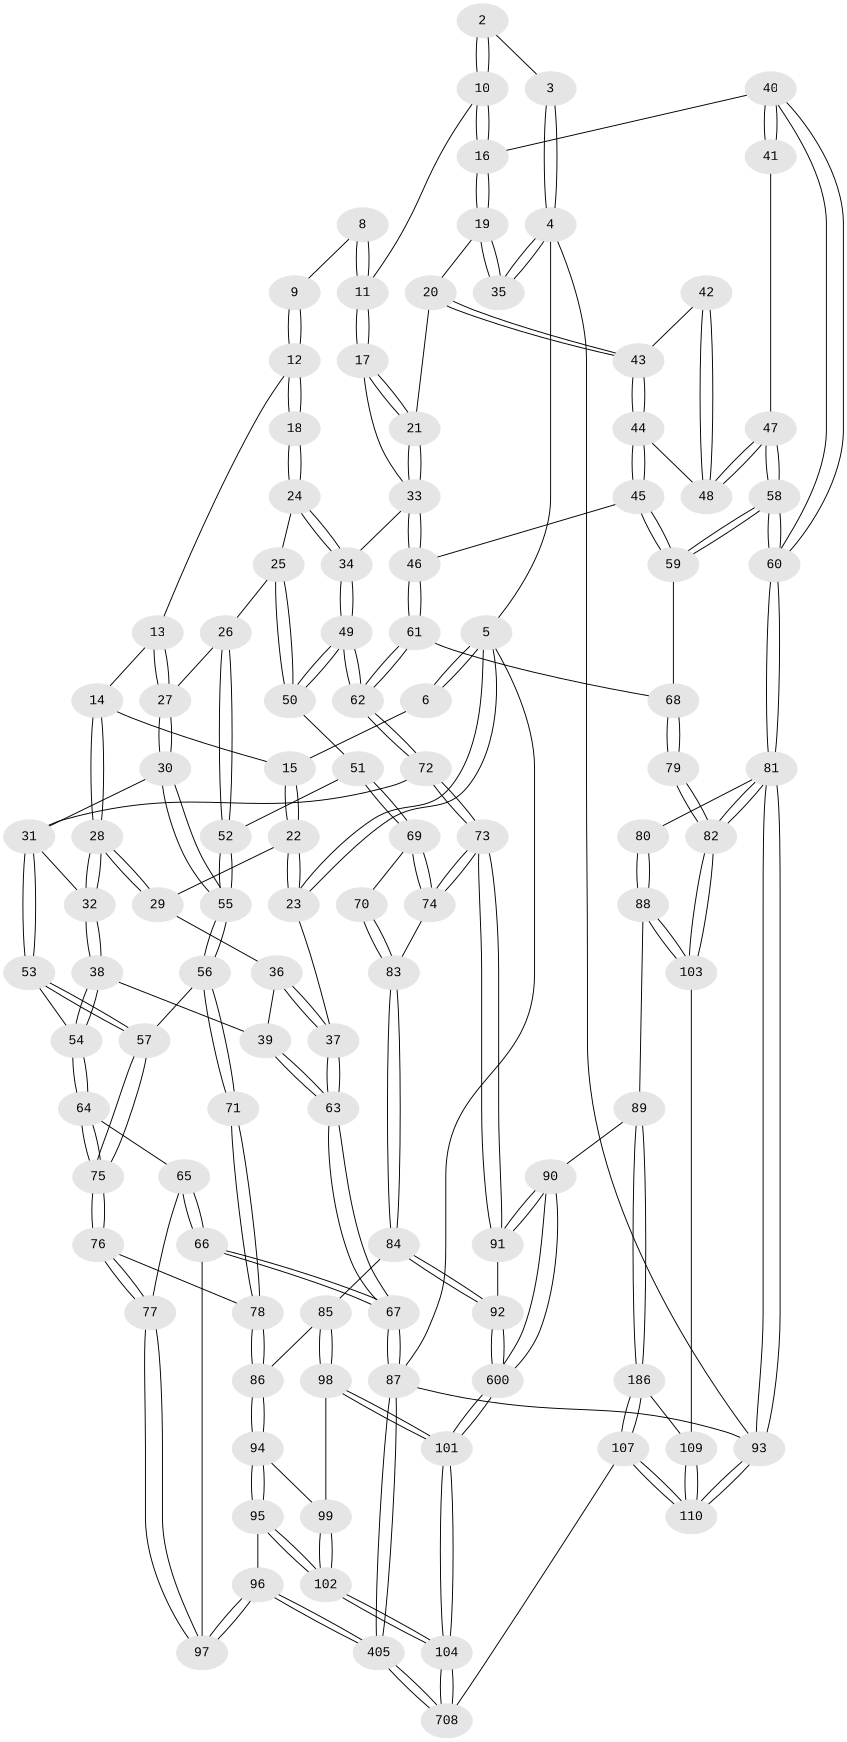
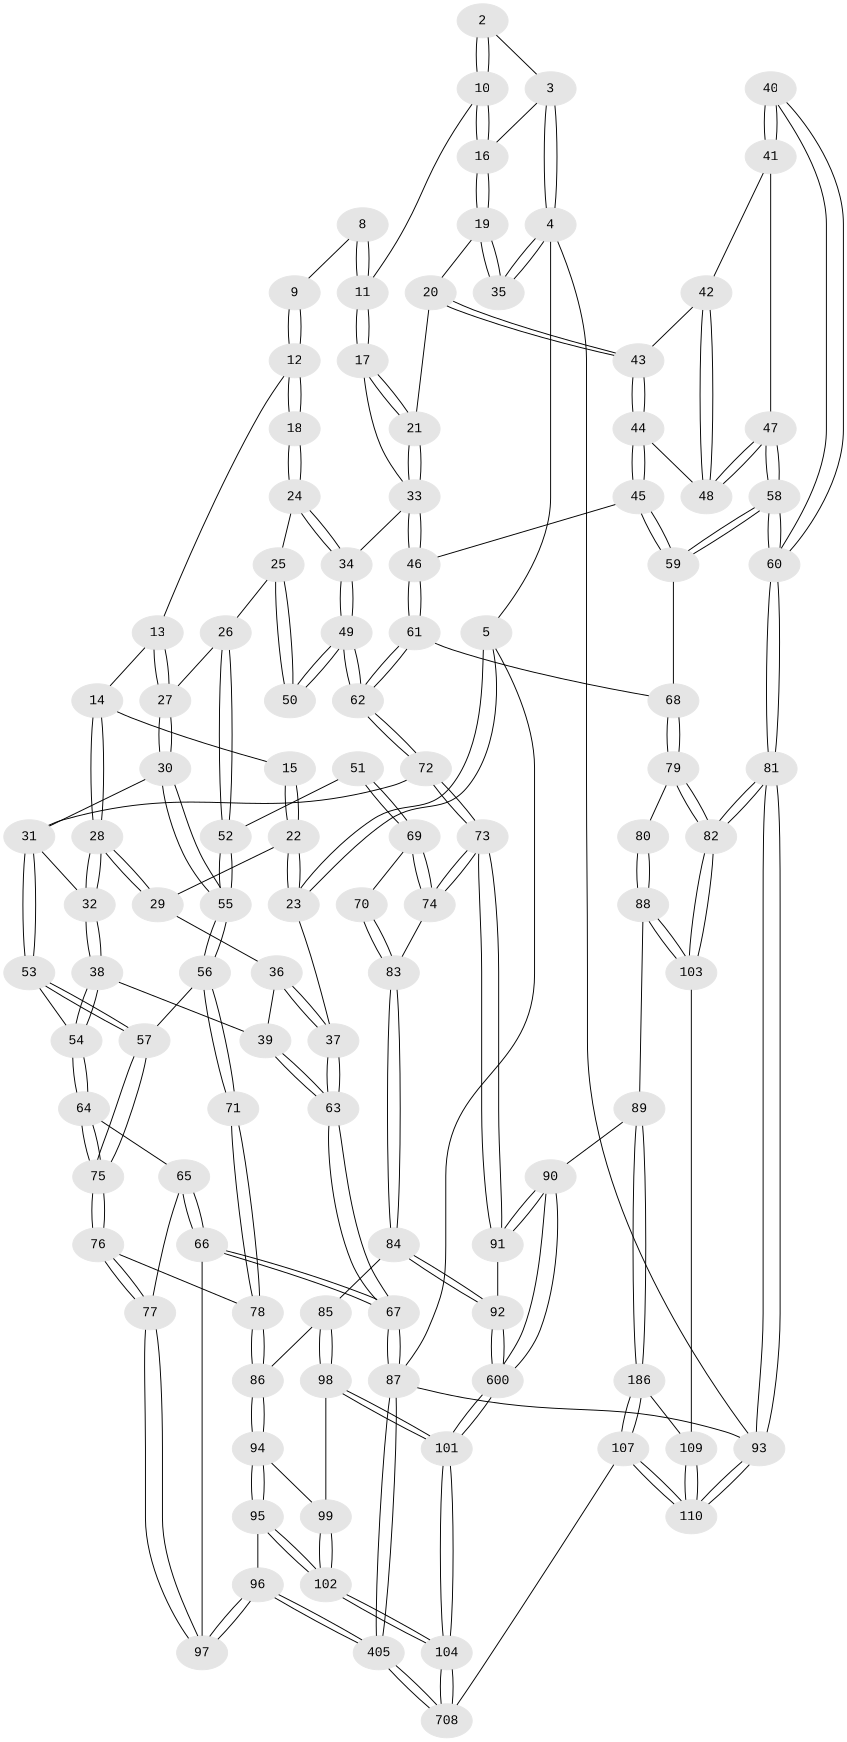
(627, 123) -> (517, 123)
none -> (739, 225)
(426, 701) -> none
(324, 735) -> none
(707, 803) -> (658, 803)
